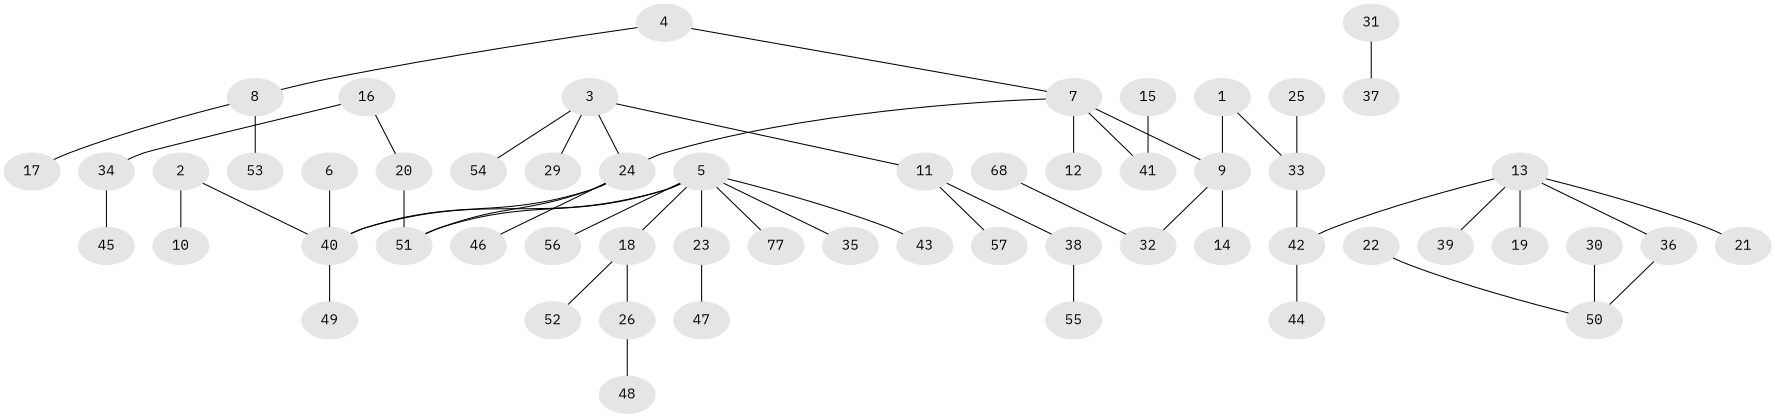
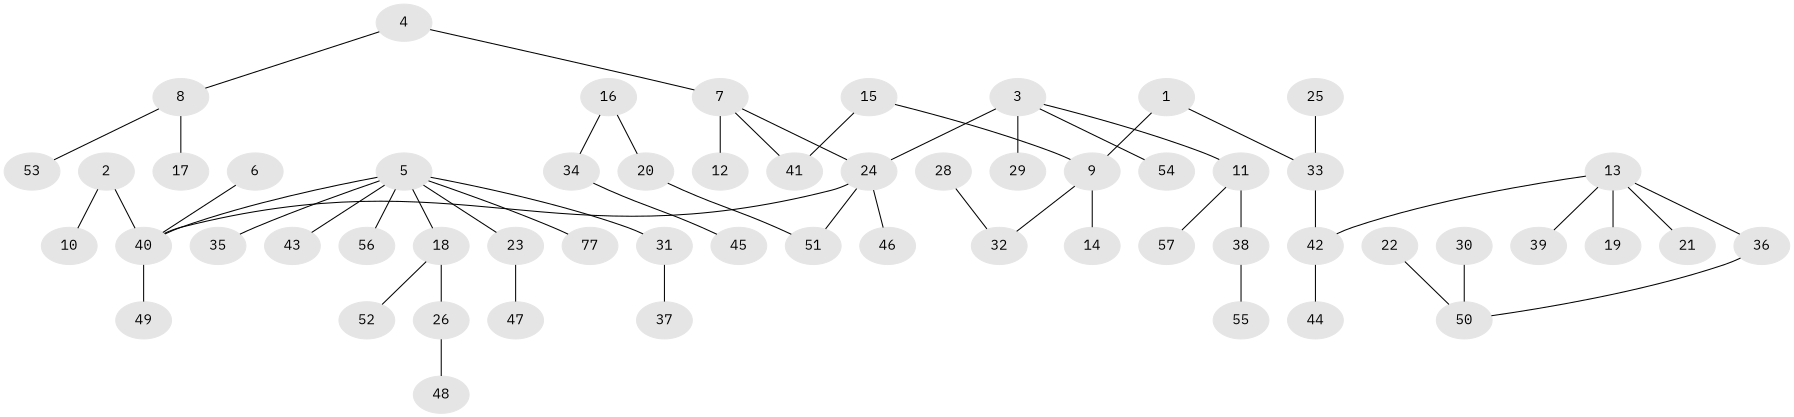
(1140, 130) -> (984, 129)
(999, 172) -> (943, 172)
(553, 209) -> (538, 201)
